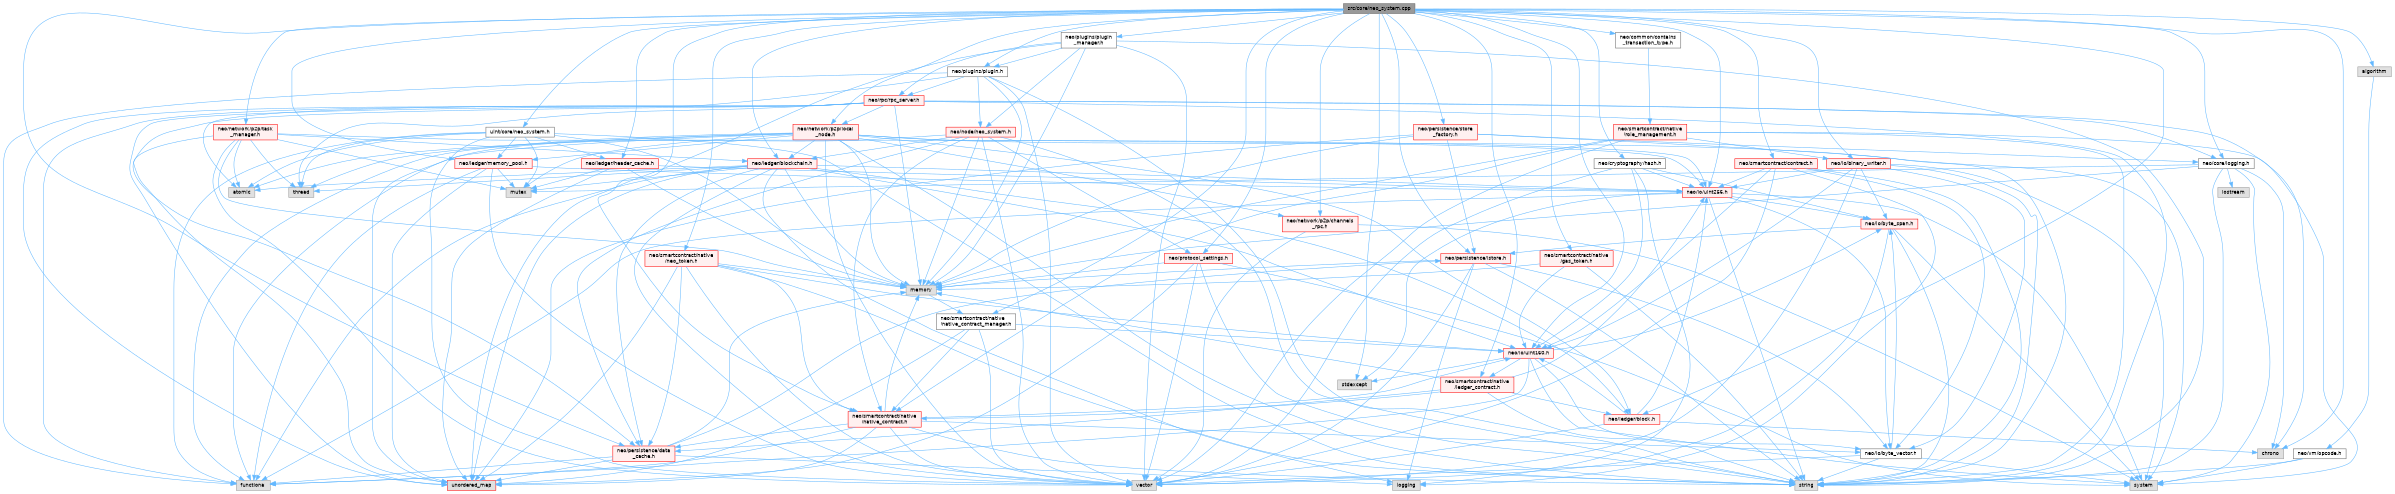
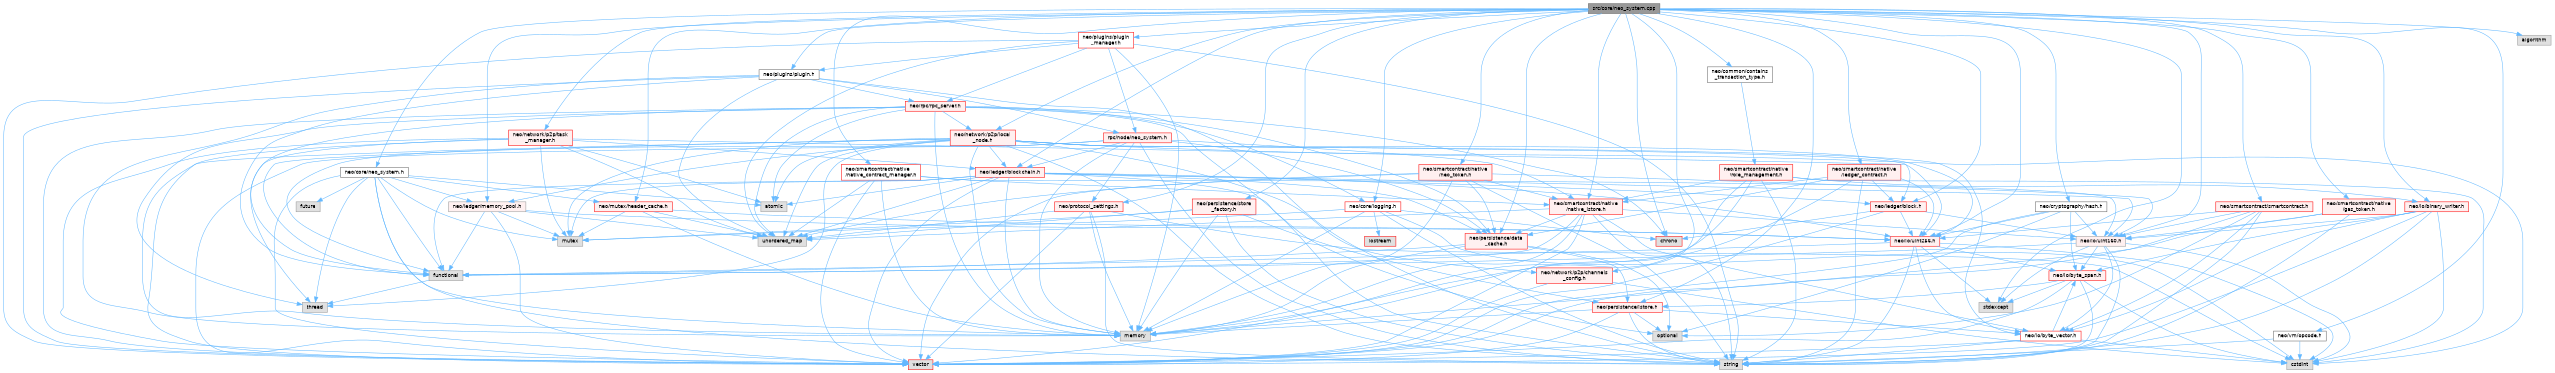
(1089, 40) -> (1106, 40)
(520, 132) -> (374, 172)
(981, 132) -> (1137, 138)
(1835, 149) -> (890, 227)
none -> (1587, 150)
(494, 164) -> (487, 207)
(620, 164) -> (633, 207)
(1776, 164) -> (2264, 207)
(2226, 164) -> (1373, 207)
(544, 178) -> (381, 291)
(1786, 178) -> none
(2234, 192) -> (1380, 241)
none -> (308, 207)
(1320, 224) -> (1574, 276)
none -> (43, 245)
(2369, 268) -> (2273, 27)
none -> (2039, 291)
(944, 304) -> (936, 314)
(976, 322) -> (881, 172)
(1529, 353) -> (2101, 241)
(1508, 366) -> (1975, 358)
(885, 419) -> (1586, 207)
(1891, 454) -> (2051, 336)
(2271, 454) -> (1669, 241)
(571, 467) -> none
(472, 485) -> (782, 241)
(1144, 485) -> (921, 365)
(1406, 485) -> (1667, 336)
(2144, 485) -> (2300, 365)
